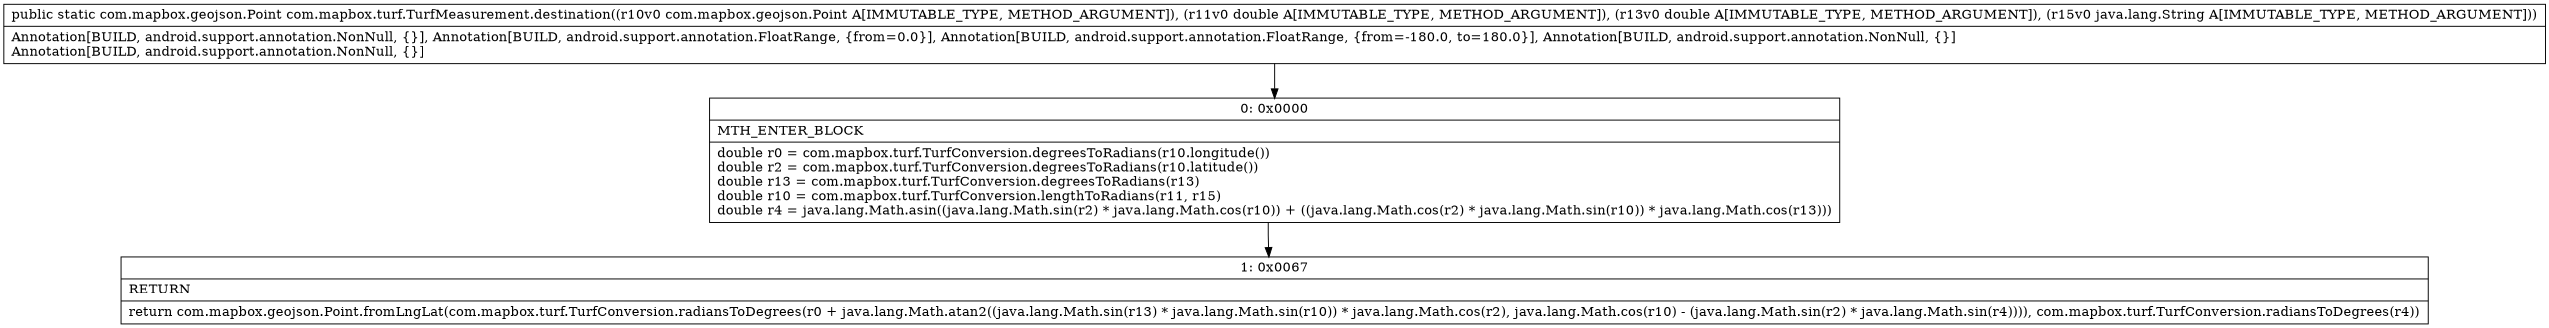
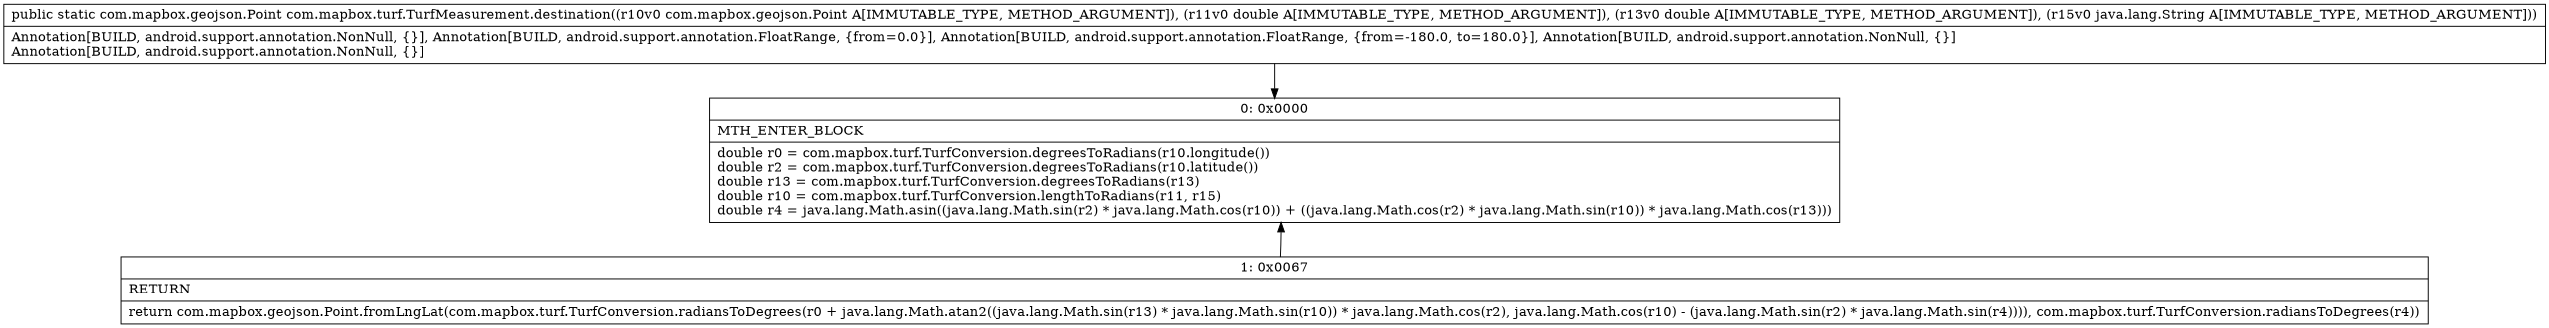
(1268, 235) -> (1281, 245)
